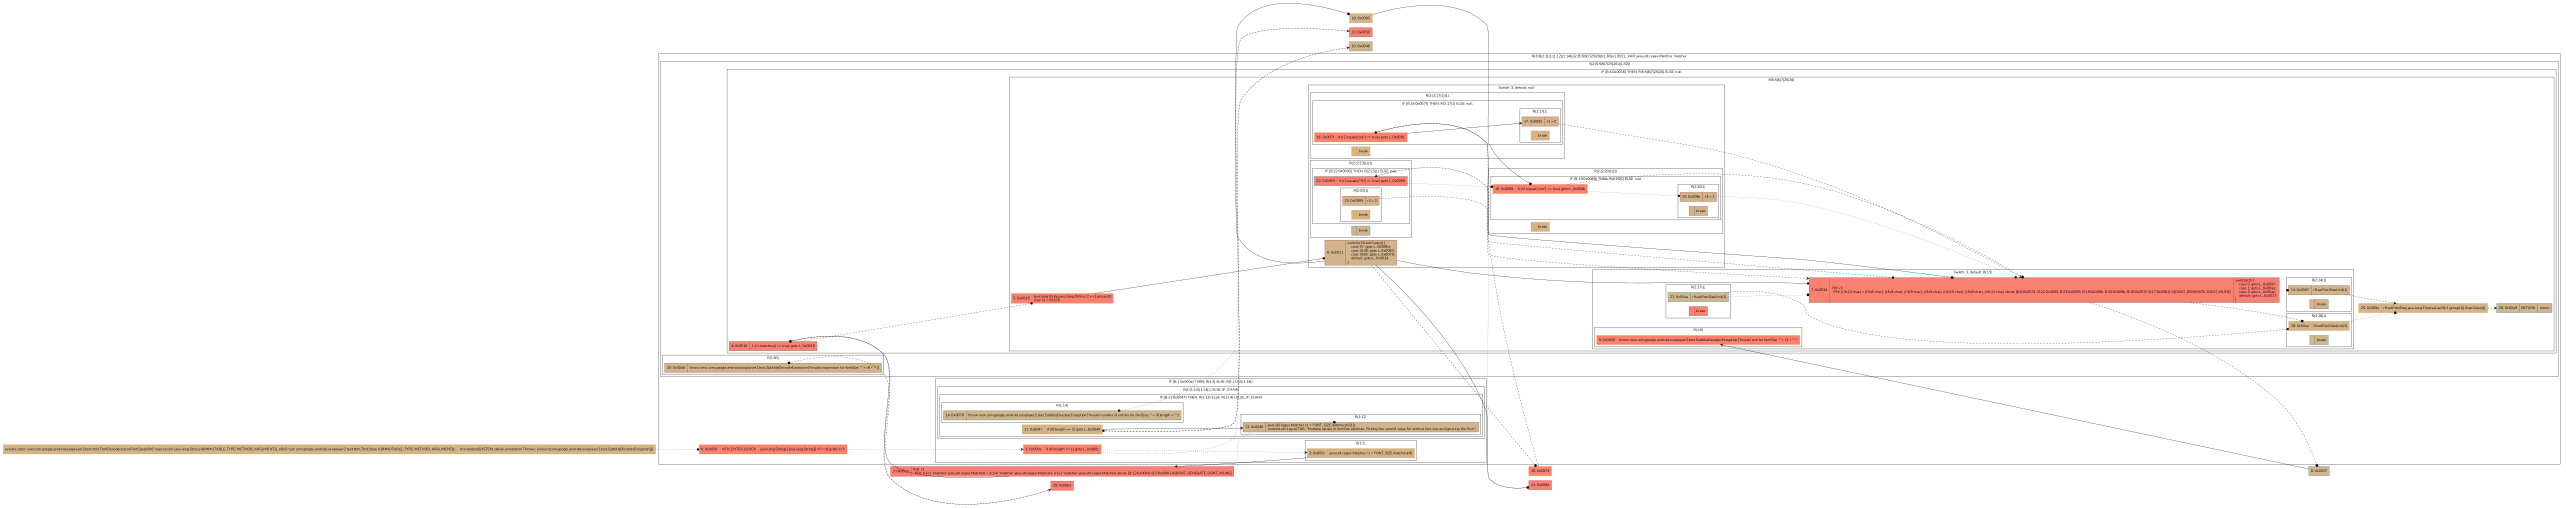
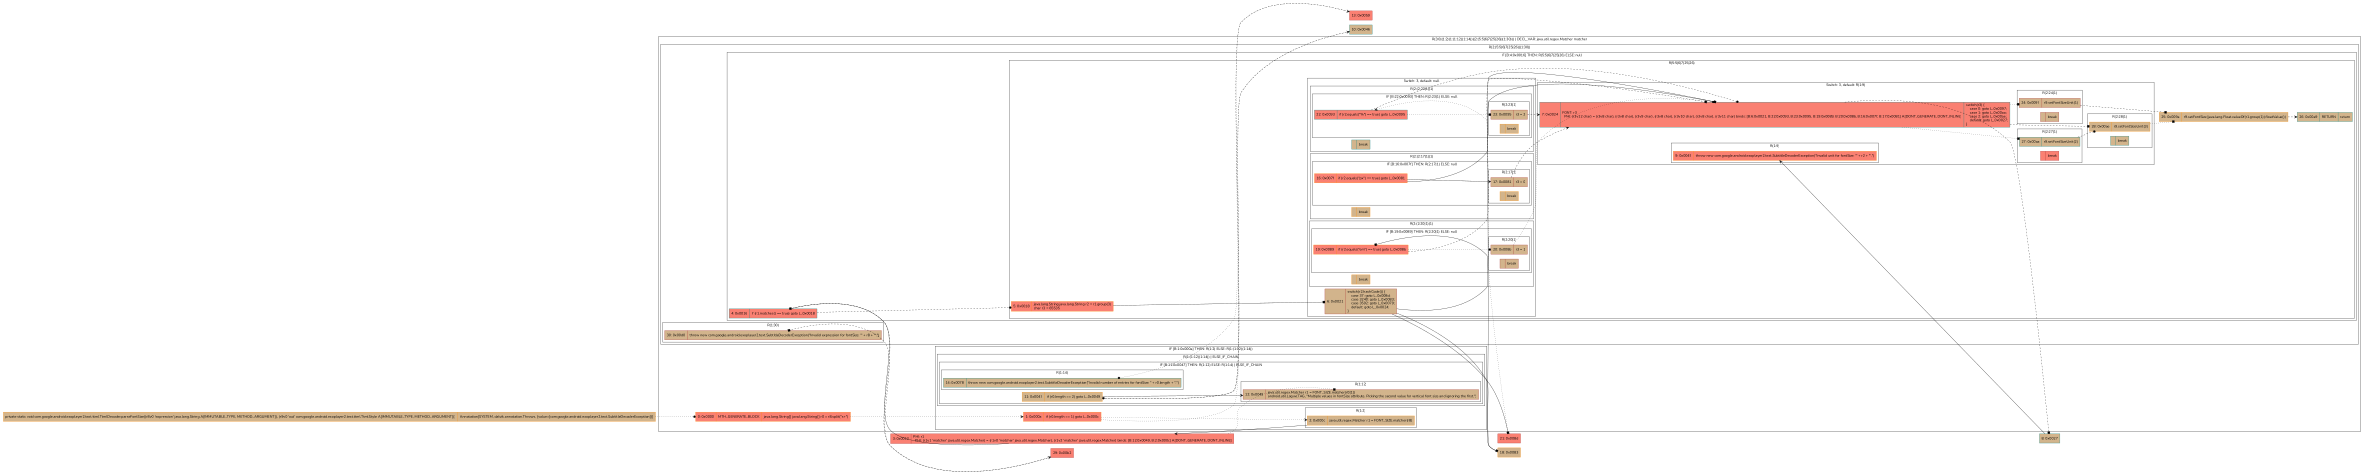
(1449, 185) -> (1448, 115)
(1208, 276) -> (1218, 304)
(1838, 288) -> (1570, 113)
(1768, 296) -> (1959, 133)
(2370, 299) -> (2122, 109)
(739, 449) -> (739, 417)
(1540, 471) -> none
